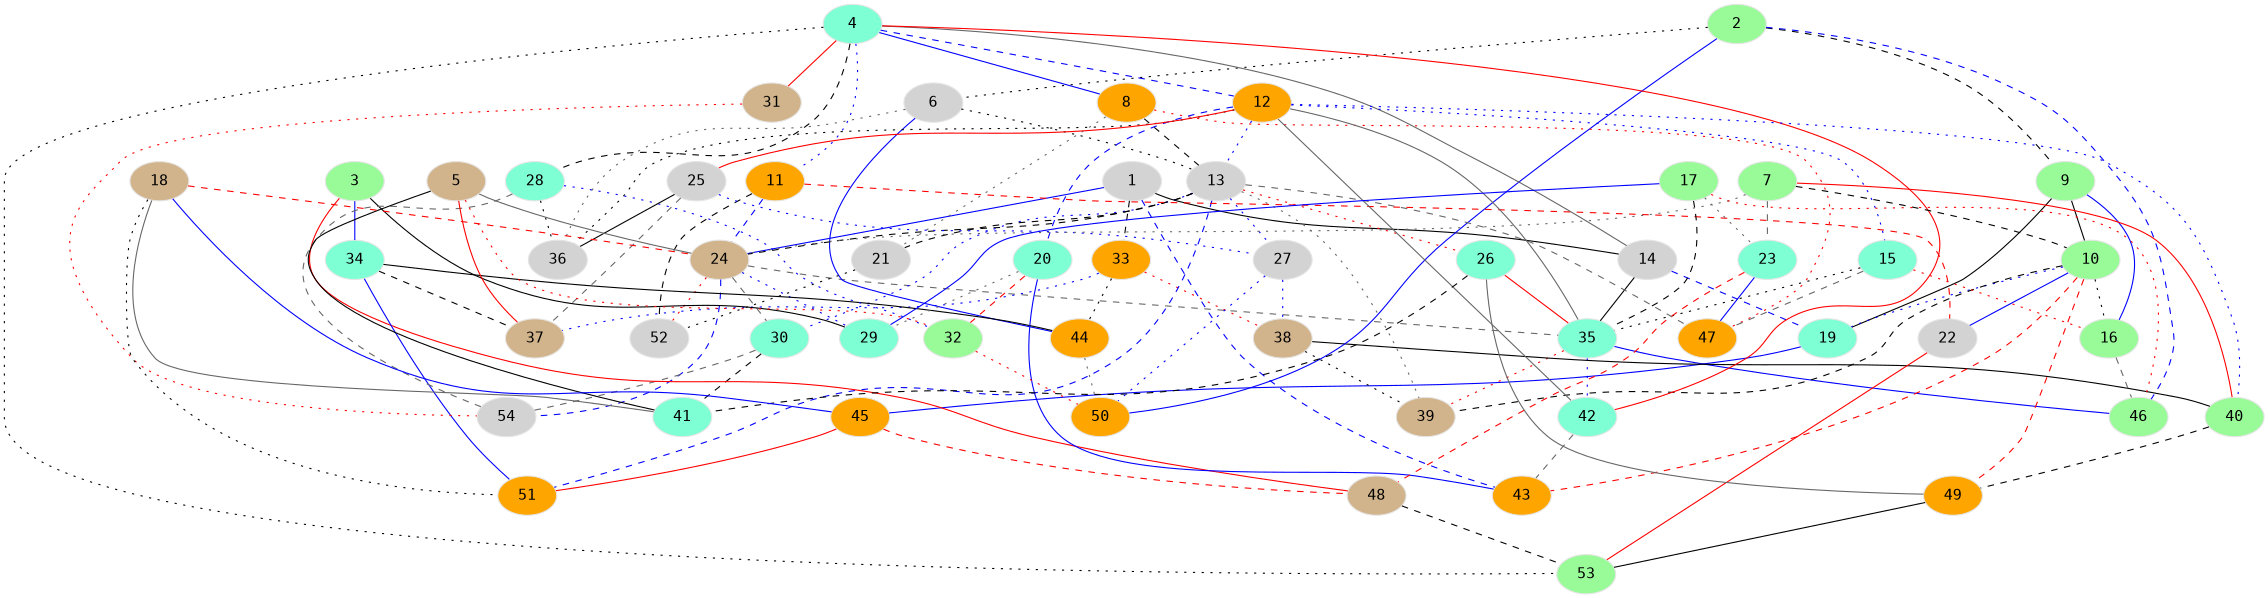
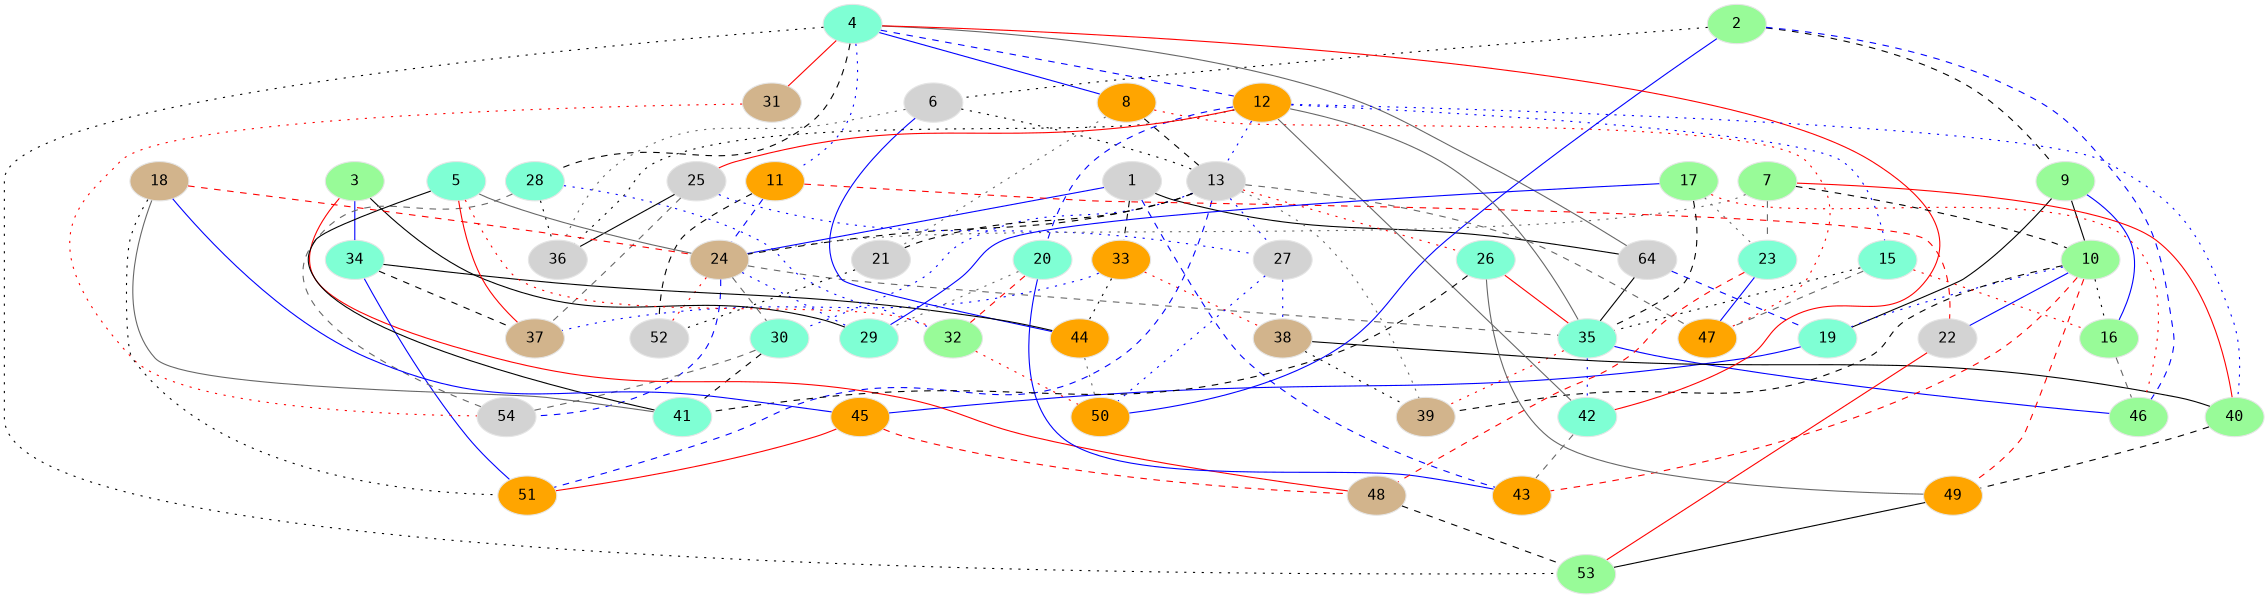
(456, 181) -> (456, 181)
(1647, 260) -> (1647, 260)
